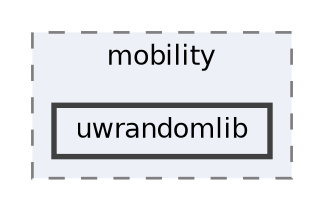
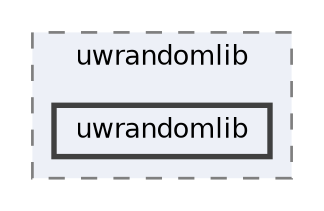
(162, 58) -> (162, 58)
